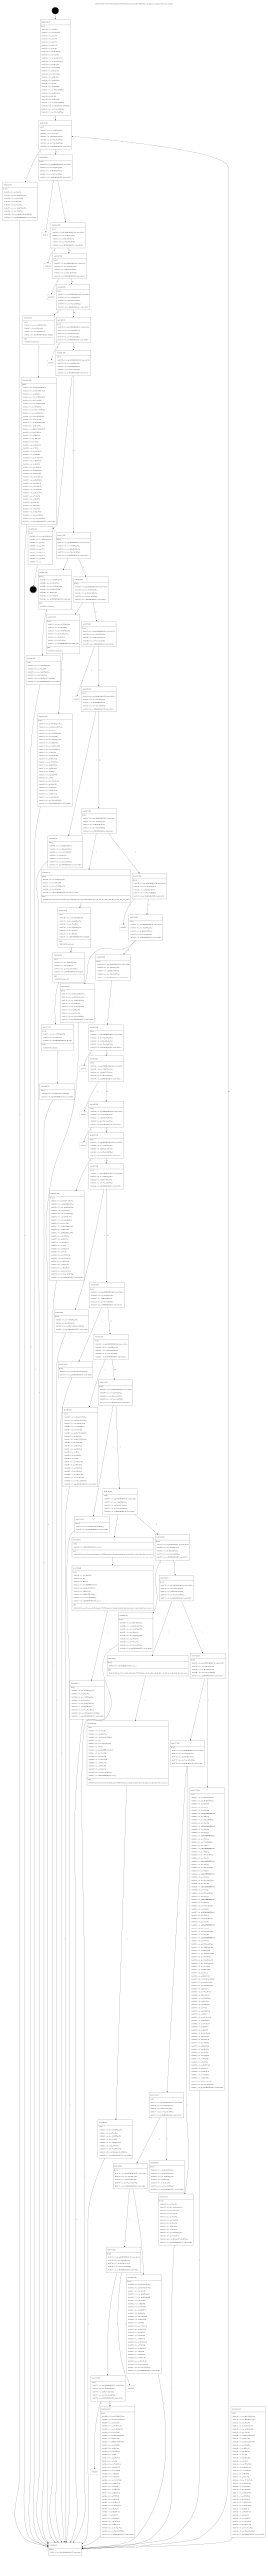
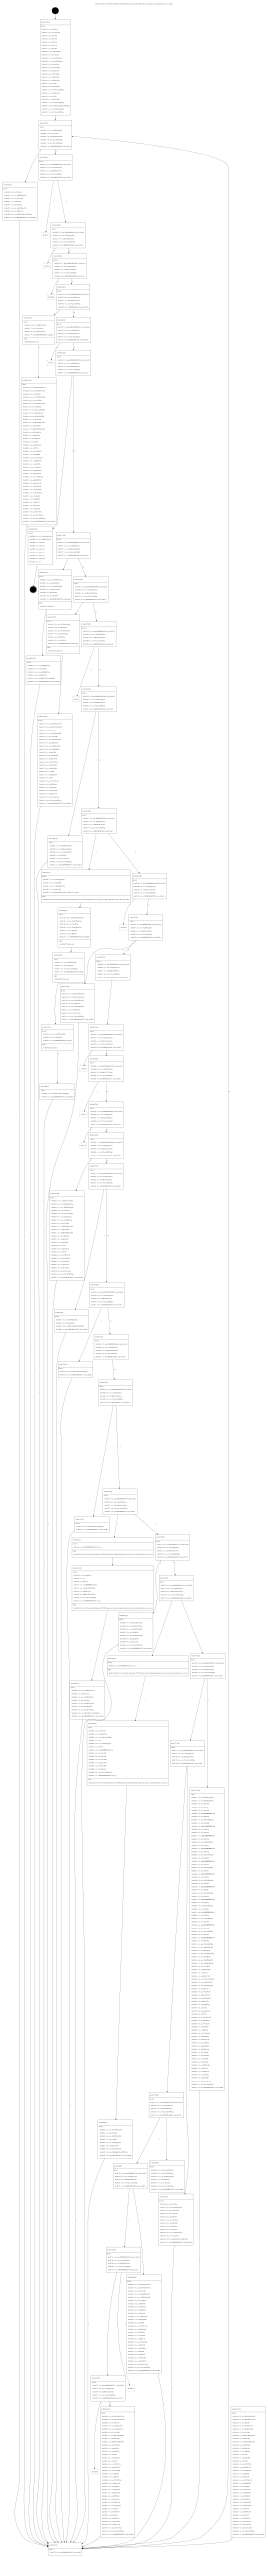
(80, 1447) -> none
